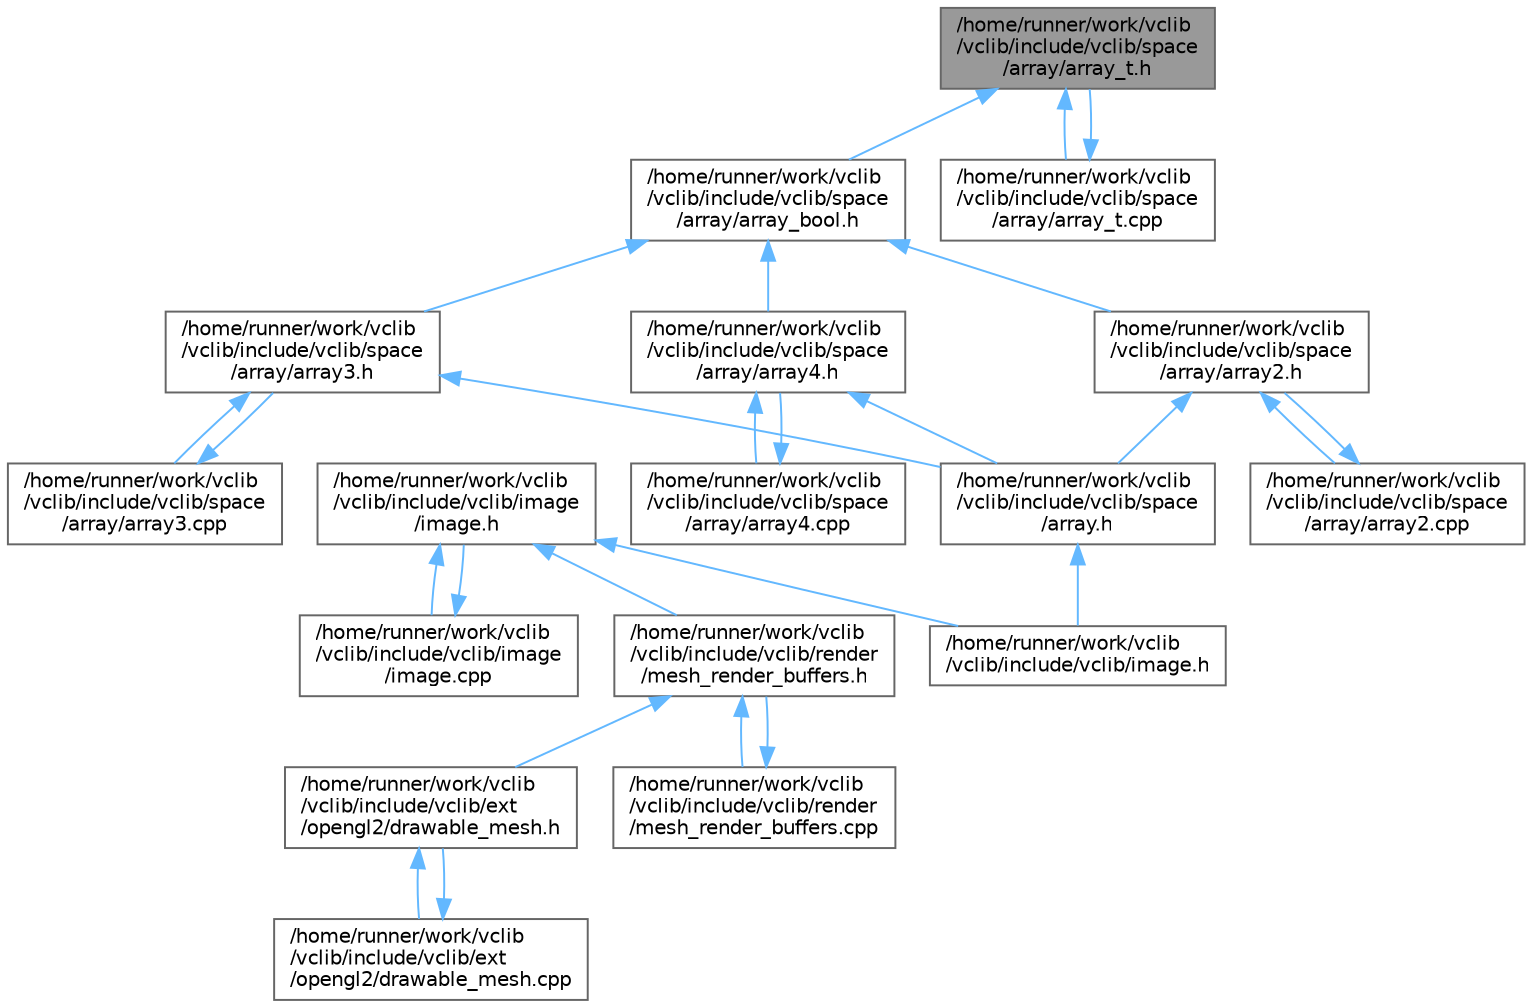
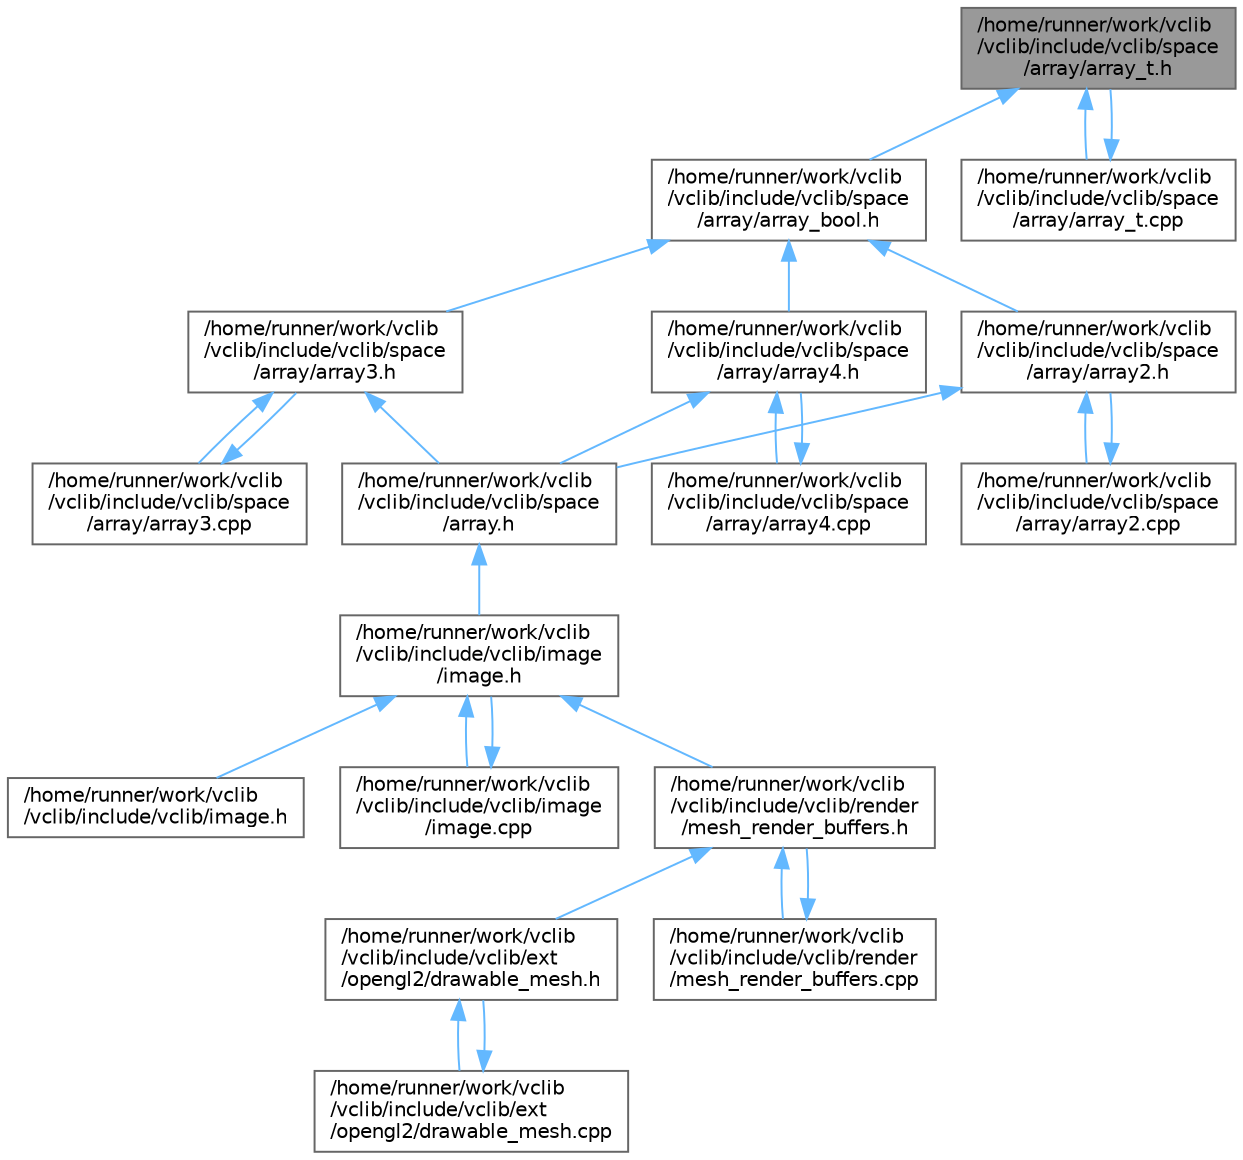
(1078, 595) -> (479, 590)
